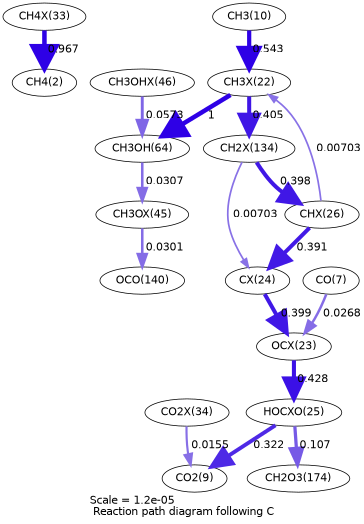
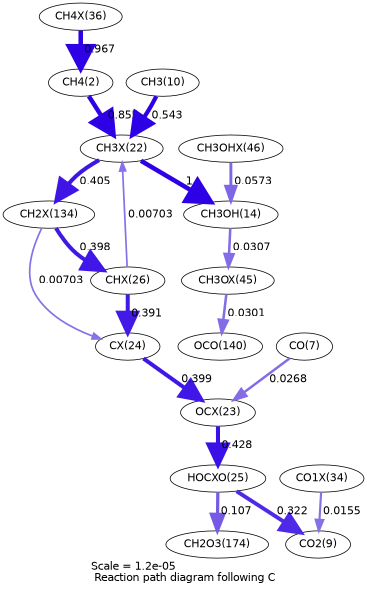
(44, 17) -> (81, 17)
none -> (95, 106)
(142, 149) -> (231, 215)
(187, 413) -> (322, 479)
